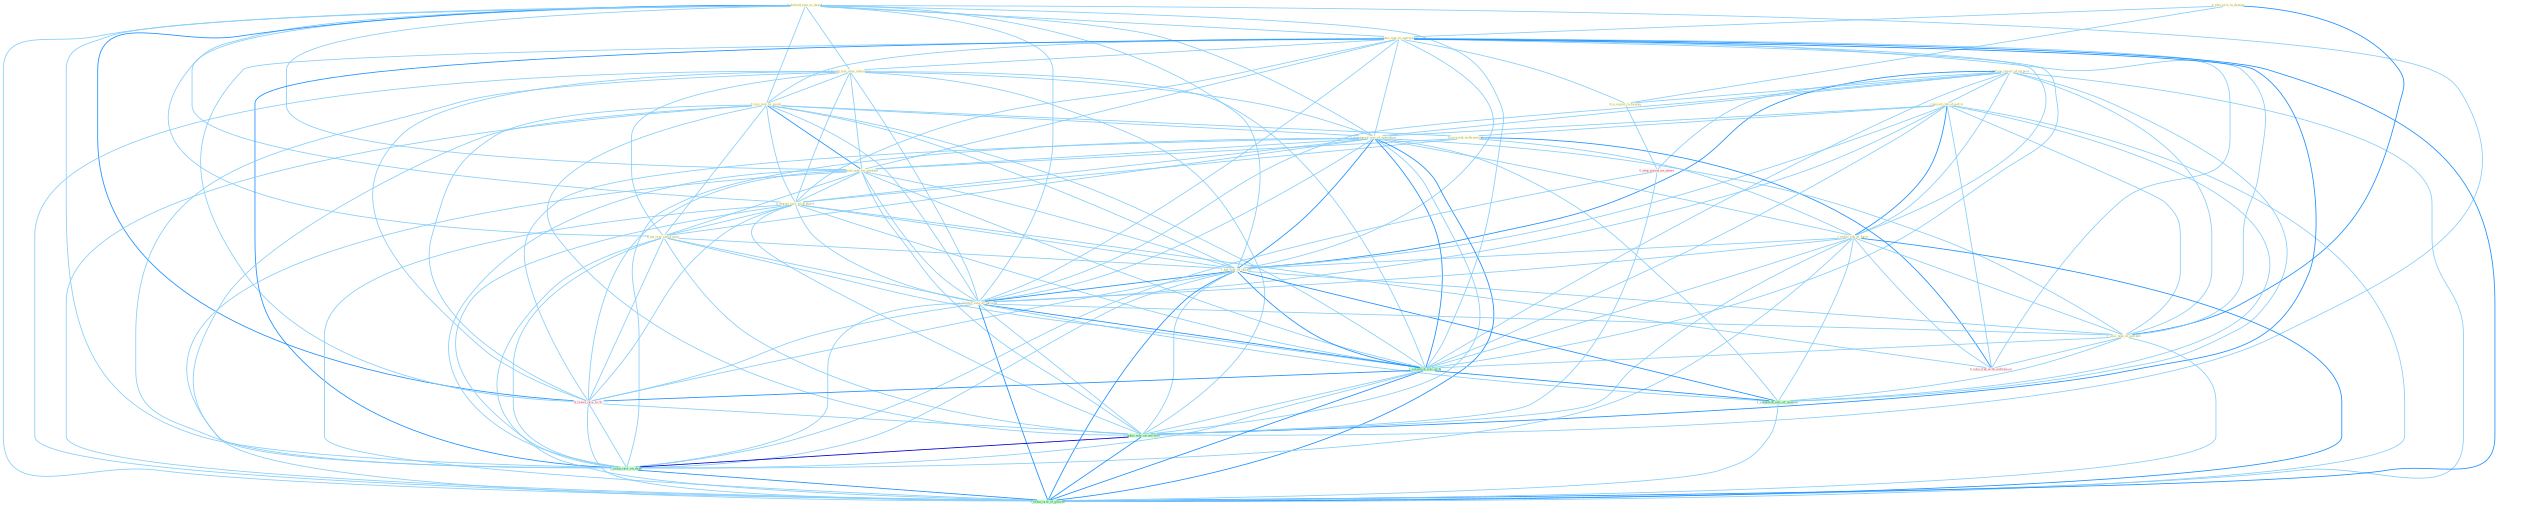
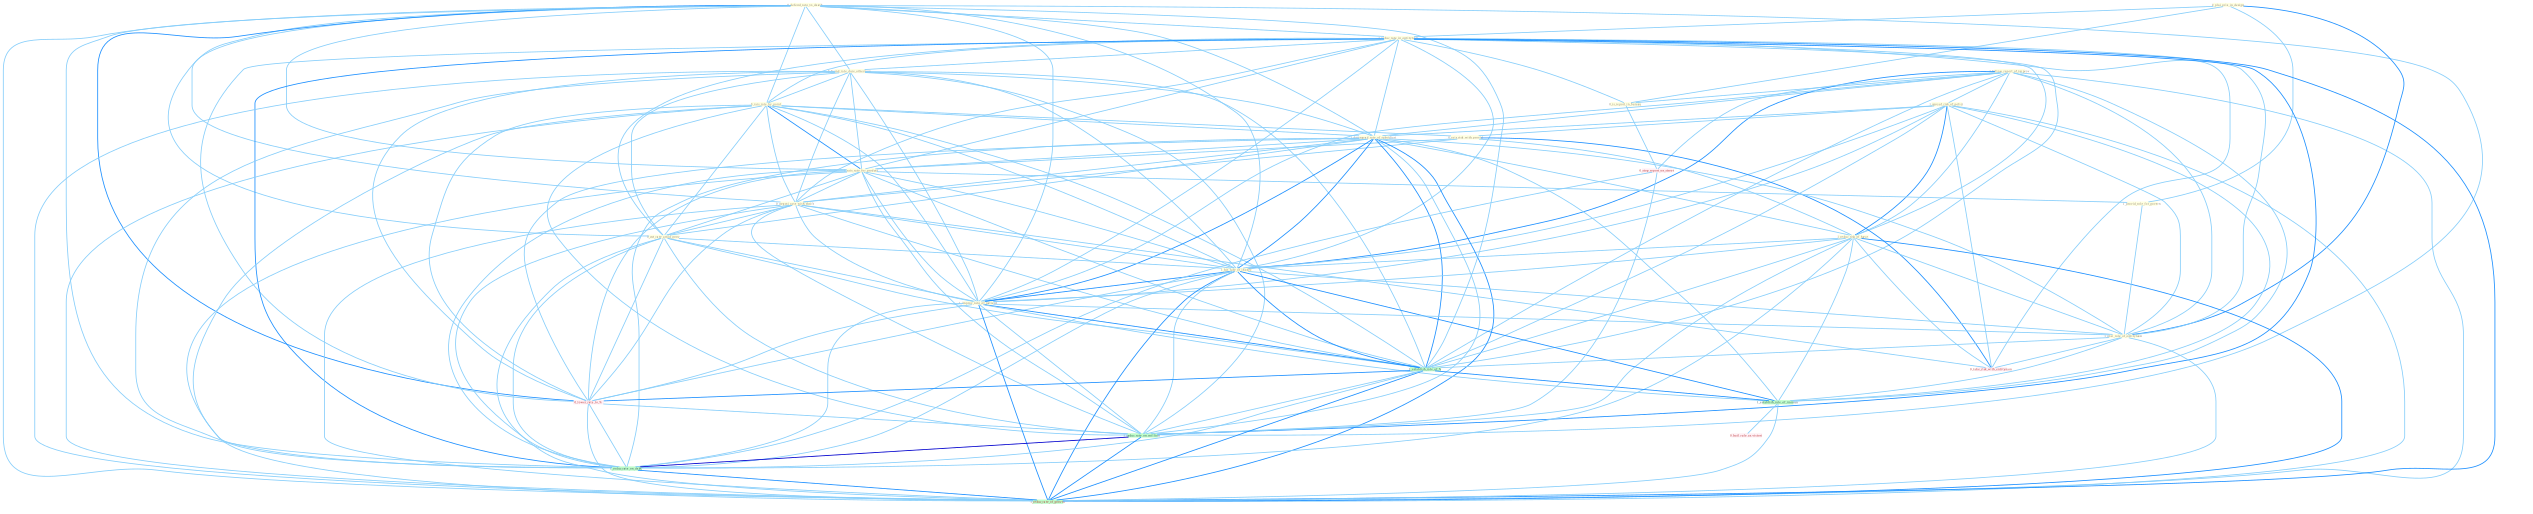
none -> (827, 63)
none -> (1082, 130)
none -> (2142, 204)
(1206, 233) -> (1216, 228)
(2124, 336) -> (2124, 336)
none -> (1747, 435)
(1048, 502) -> (1048, 502)
